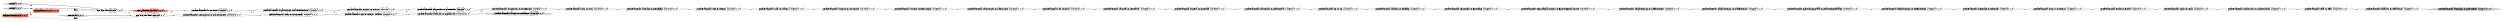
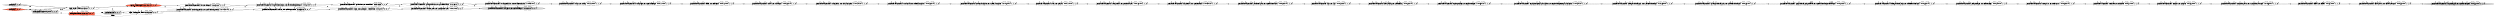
(15, 8) -> (15, 9)
(46, 11) -> (45, 12)
(30, 13) -> (62, 14)
(76, 16) -> (113, 13)
